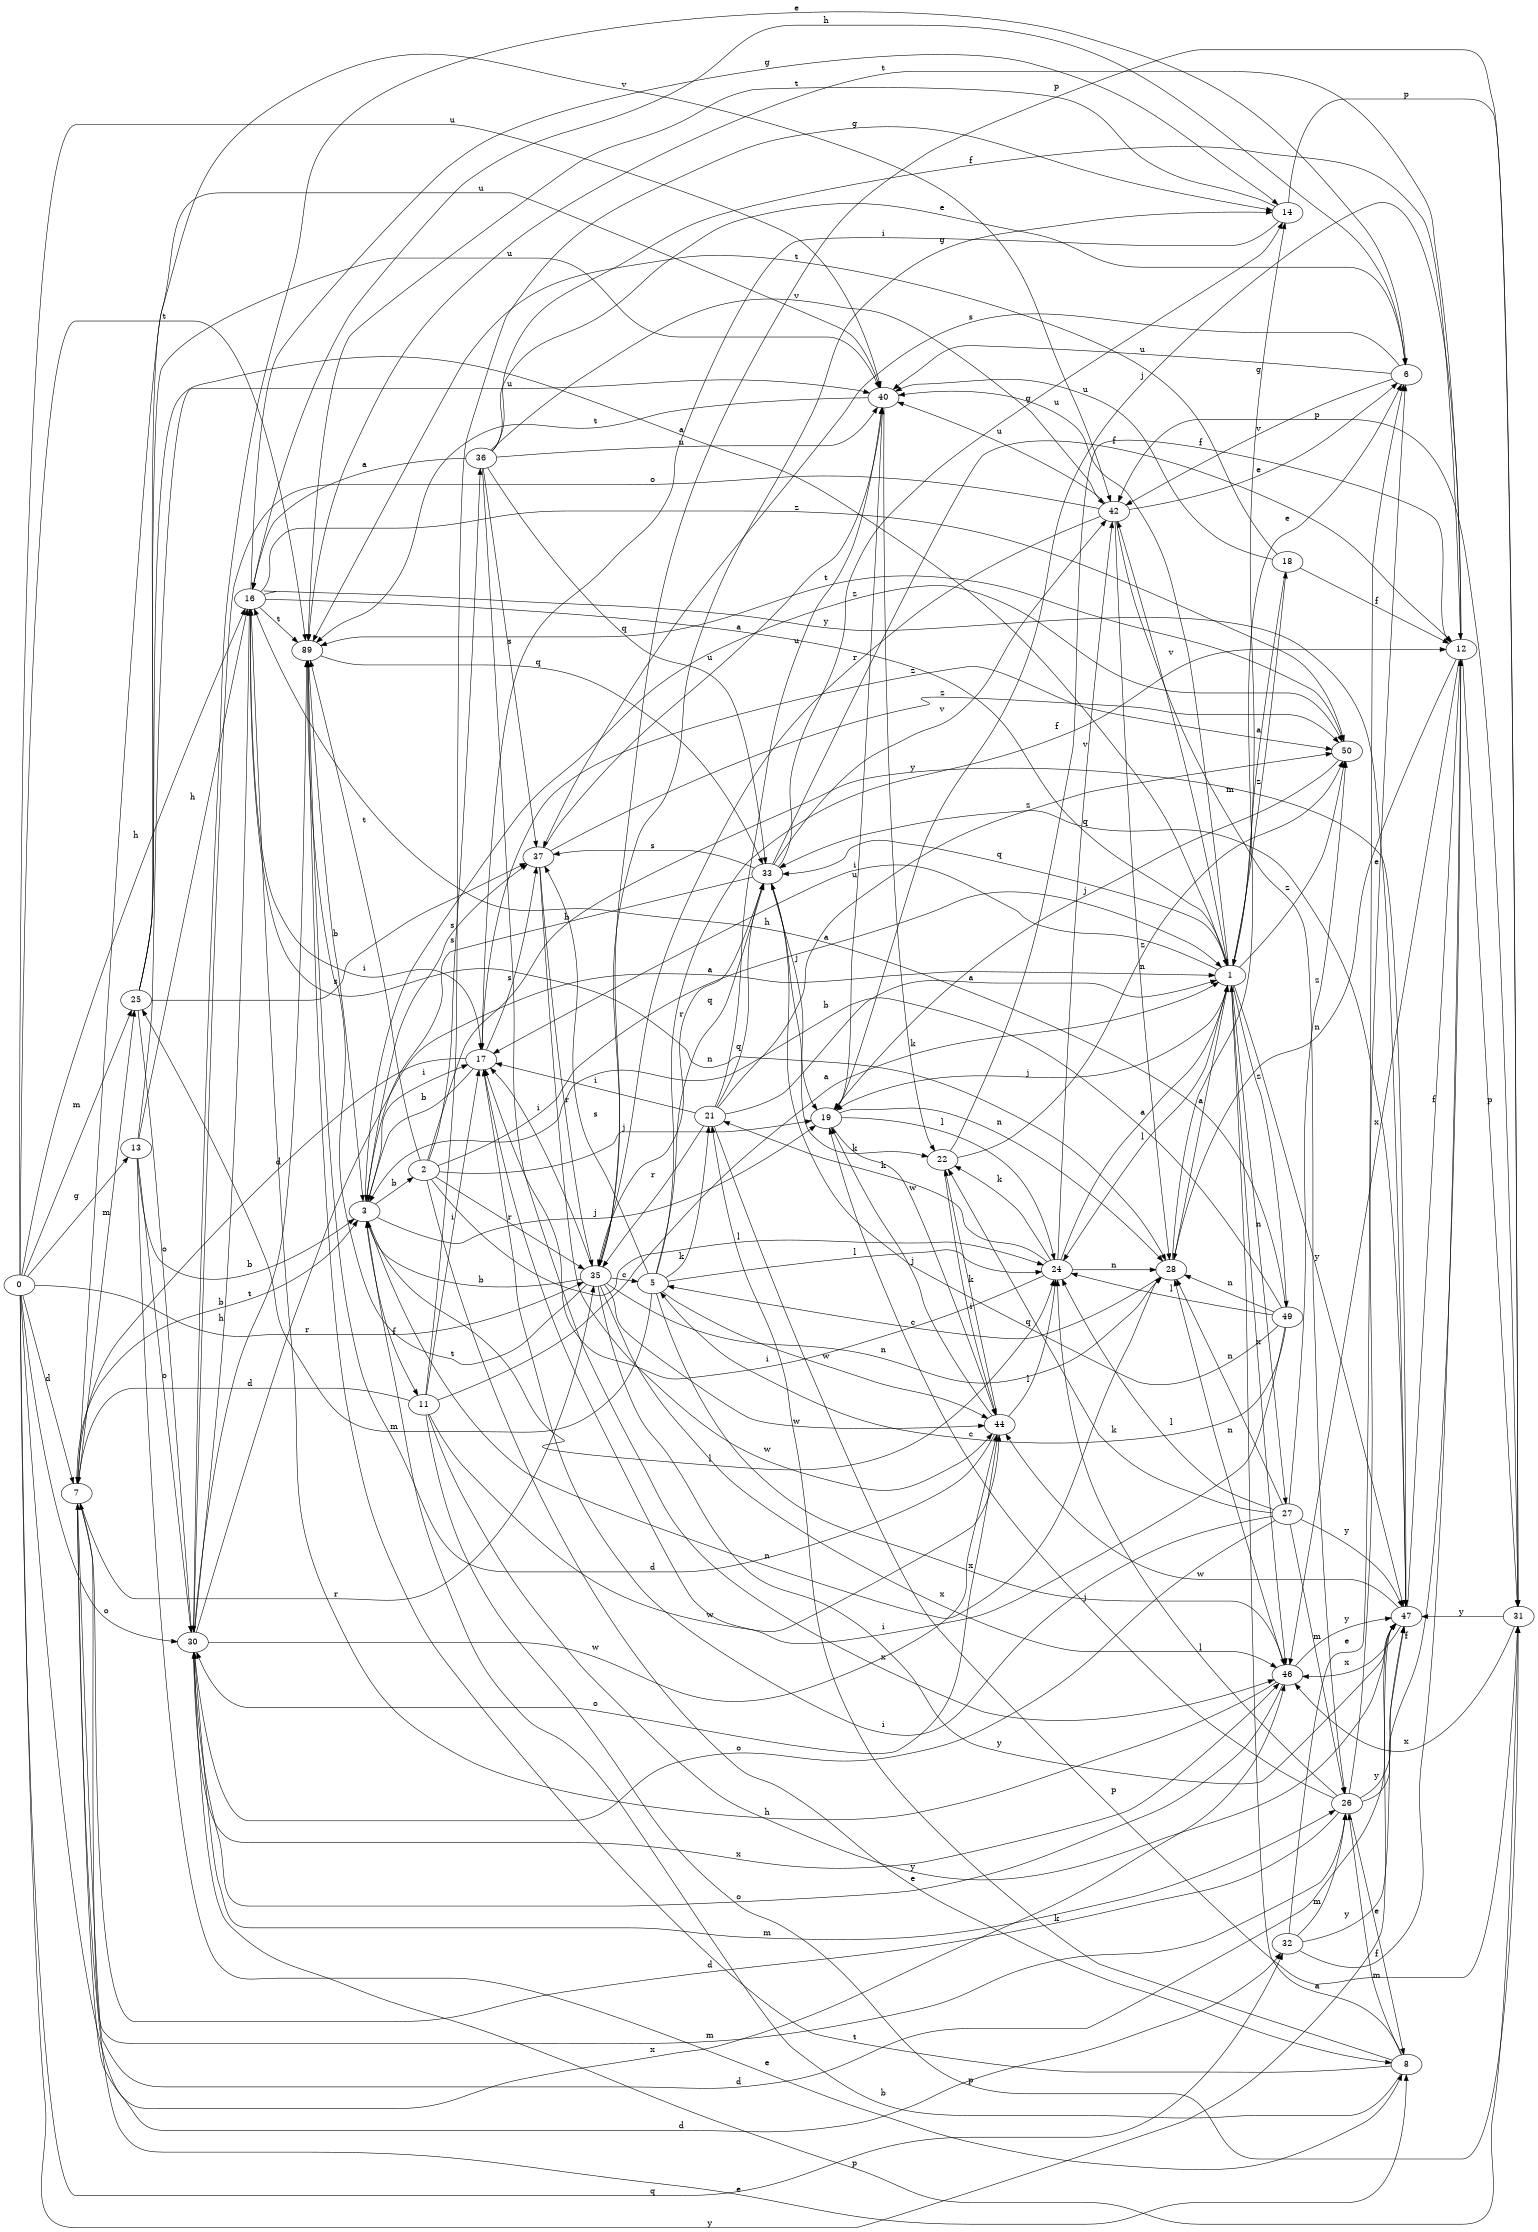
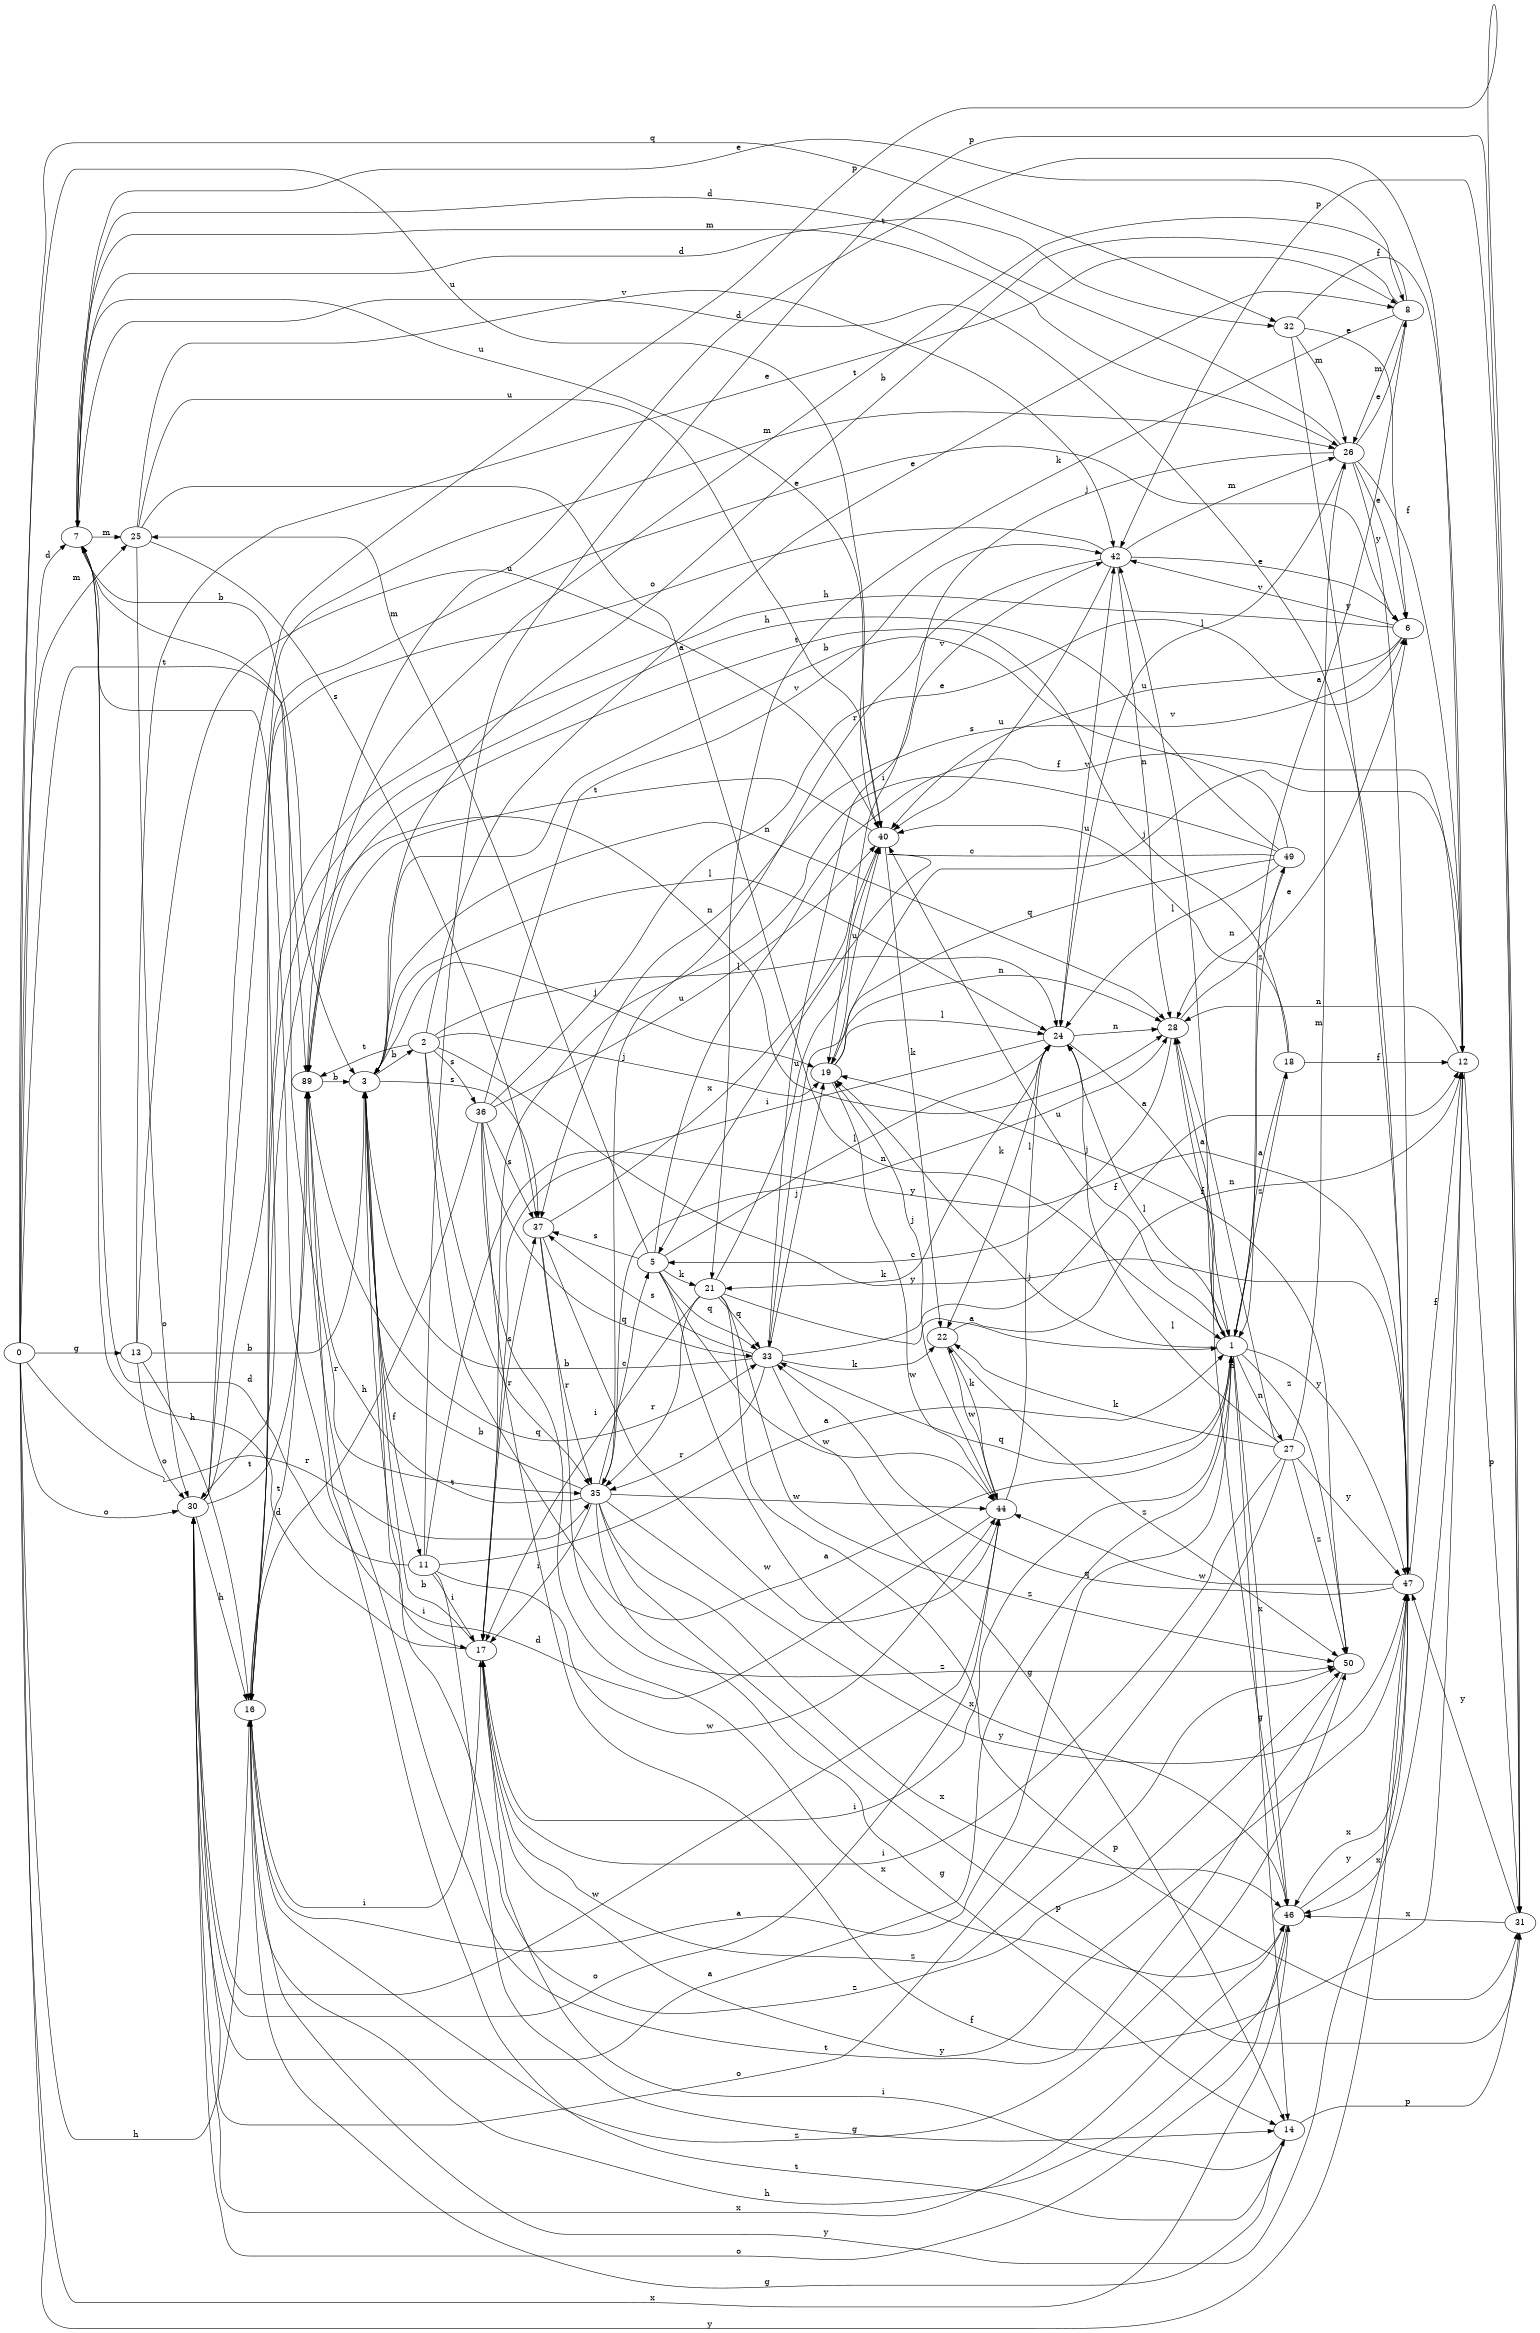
(365, 465) -> (365, 1390)
(710, 658) -> (710, 1088)
(971, 1307) -> (972, 1415)
(377, 1410) -> (308, 1395)
none -> (907, 2052)
